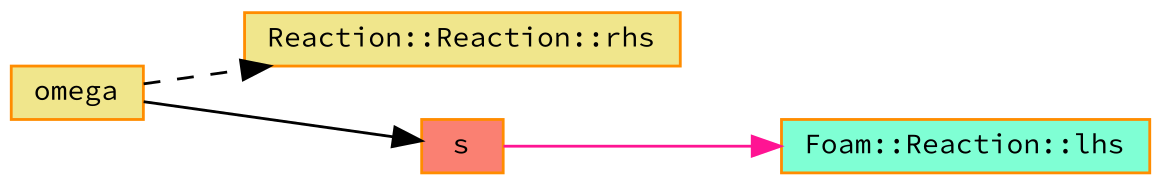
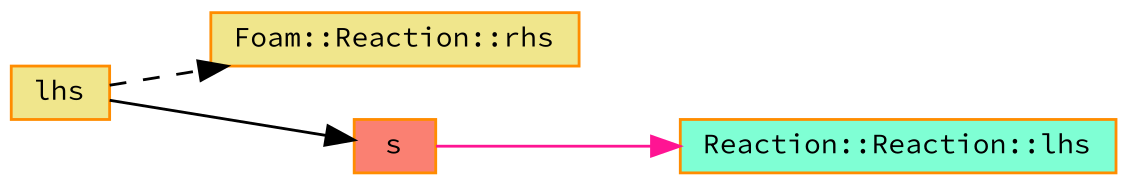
(462, 39) -> (395, 39)
(77, 93) -> (60, 93)
(966, 146) -> (898, 146)
